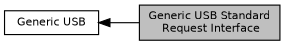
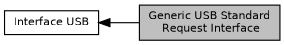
(52, 23) -> (52, 23)
